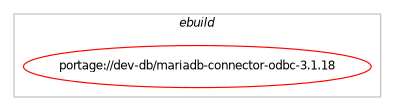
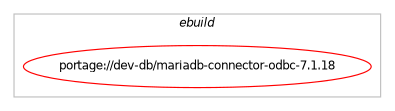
(197, 67) -> (197, 67)
